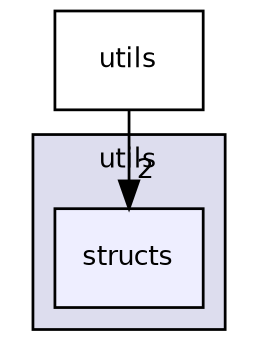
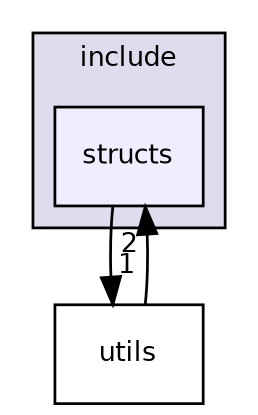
(129, 161) -> (129, 59)
none -> (111, 245)
